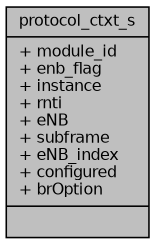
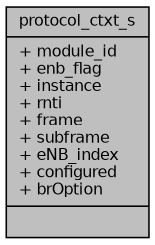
(44, 121) -> (51, 121)
